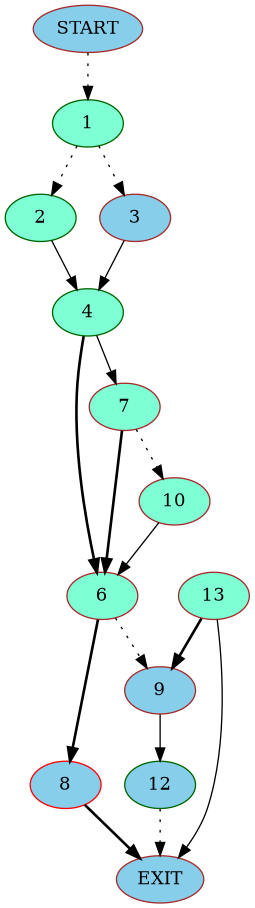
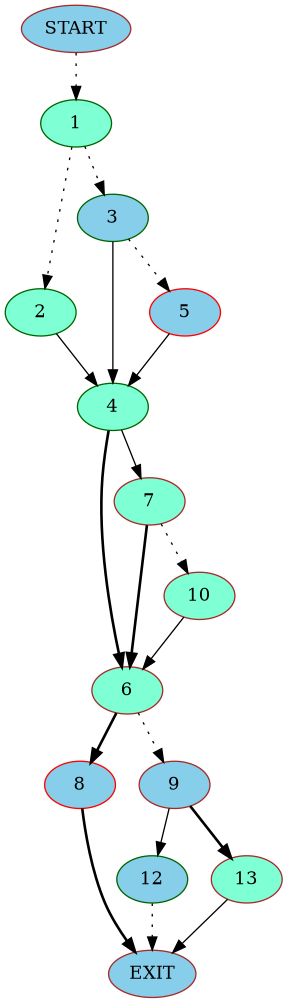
(135, 218) -> (113, 218)
none -> (185, 312)
(190, 637) -> (207, 827)
